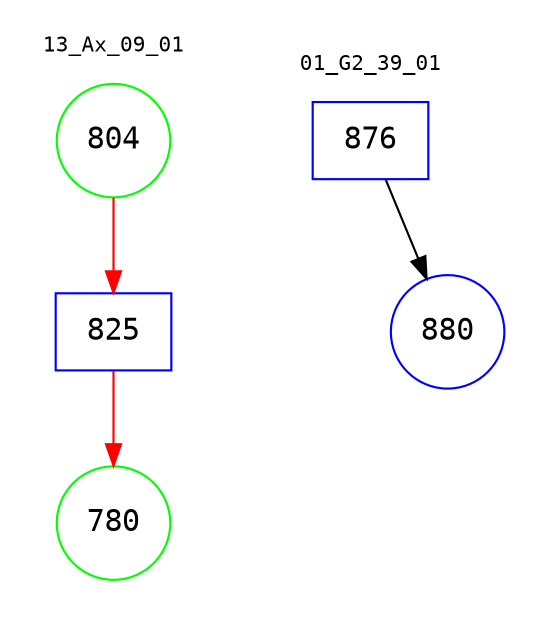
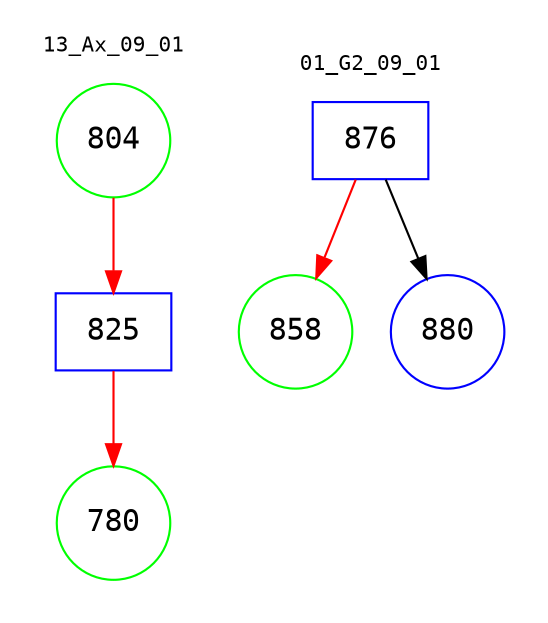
(372, 65) -> (372, 65)
none -> (296, 332)
